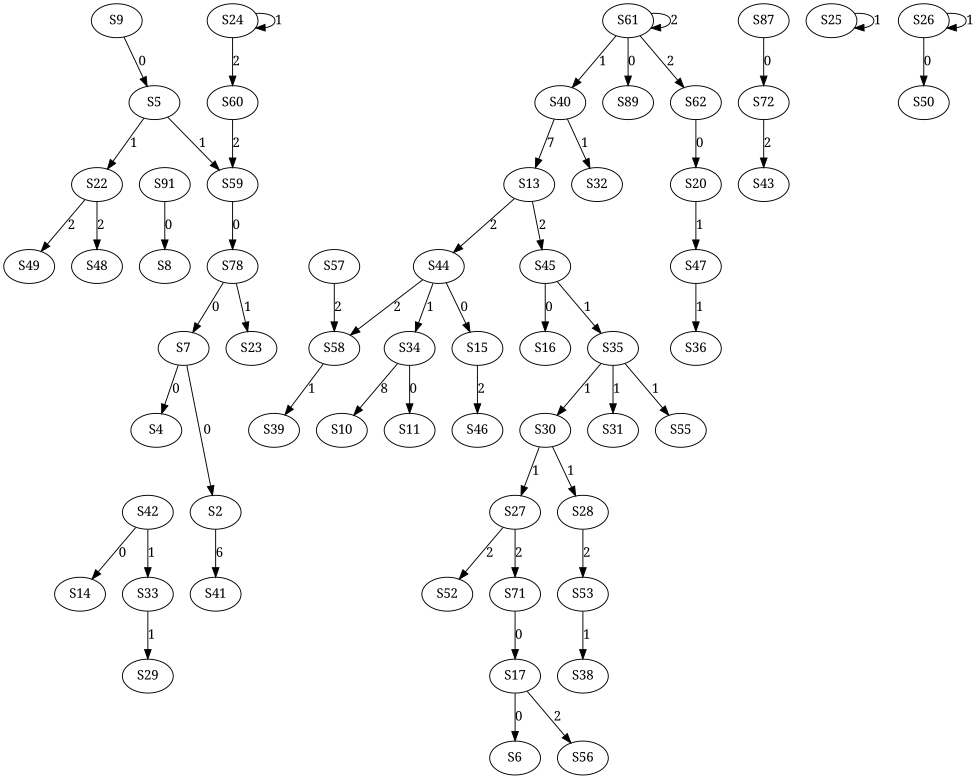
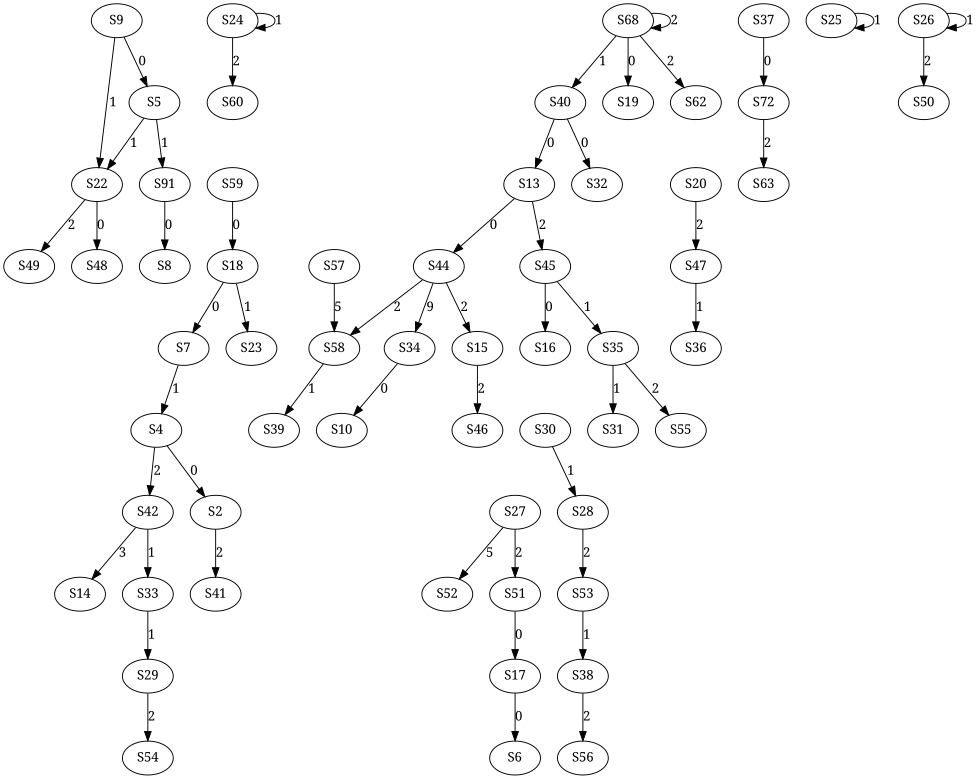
(628, 21) -> (628, 21)
(764, 21) -> (764, 21)
(928, 62) -> (928, 62)
none -> (107, 98)
(628, 103) -> (628, 103)
(233, 139) -> none
(696, 139) -> none
(190, 140) -> (159, 139)
(551, 144) -> (551, 144)
(585, 144) -> (585, 144)
(764, 185) -> (764, 185)
(101, 226) -> (101, 226)
(493, 226) -> (493, 226)
(700, 226) -> (700, 226)
(233, 266) -> (233, 266)
(338, 307) -> (338, 307)
(430, 307) -> (430, 307)
(464, 307) -> (464, 307)
(582, 386) -> none
(176, 389) -> (176, 389)
(384, 389) -> (384, 389)
(655, 389) -> (655, 389)
(199, 426) -> (183, 468)
(410, 430) -> none
none -> (153, 467)
(532, 467) -> none
(122, 553) -> (122, 553)
(219, 553) -> (219, 553)
(490, 553) -> (490, 553)
(515, 594) -> (515, 594)
(546, 713) -> (583, 712)
none -> (148, 758)
